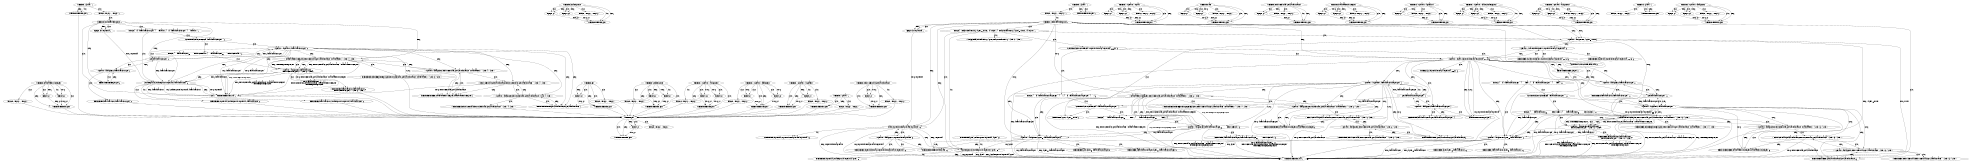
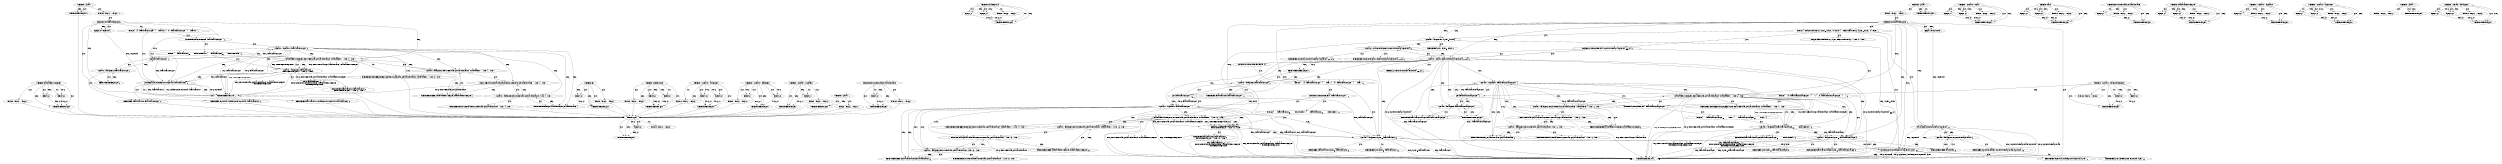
(1406, 68) -> (1789, 94)
(1430, 83) -> (1443, 83)
(1082, 112) -> (1578, 91)
(787, 138) -> none
(980, 143) -> (2006, 154)
